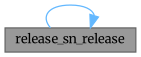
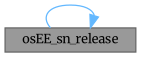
(70, 40) -> (70, 40)
